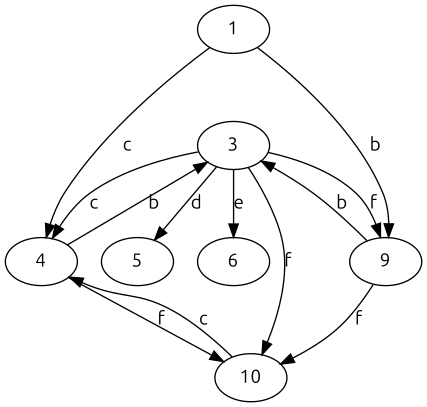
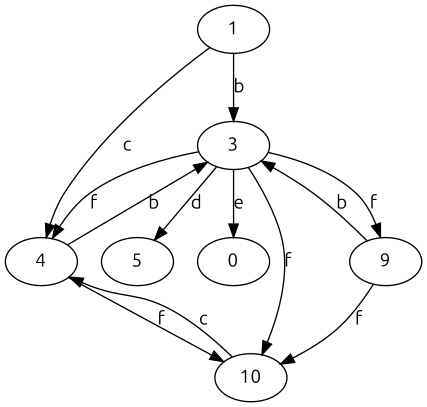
(340, 125) -> (234, 81)
(94, 204) -> (94, 204)
(234, 262) -> (234, 262)
